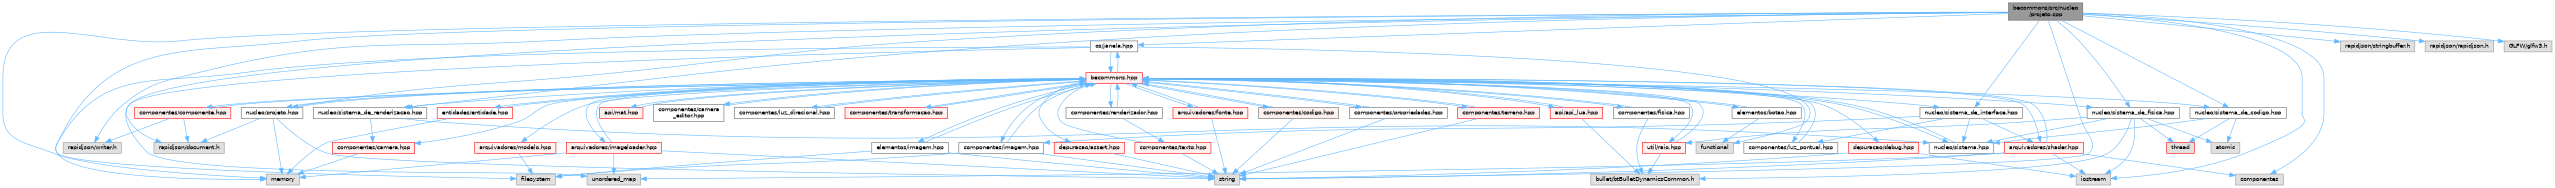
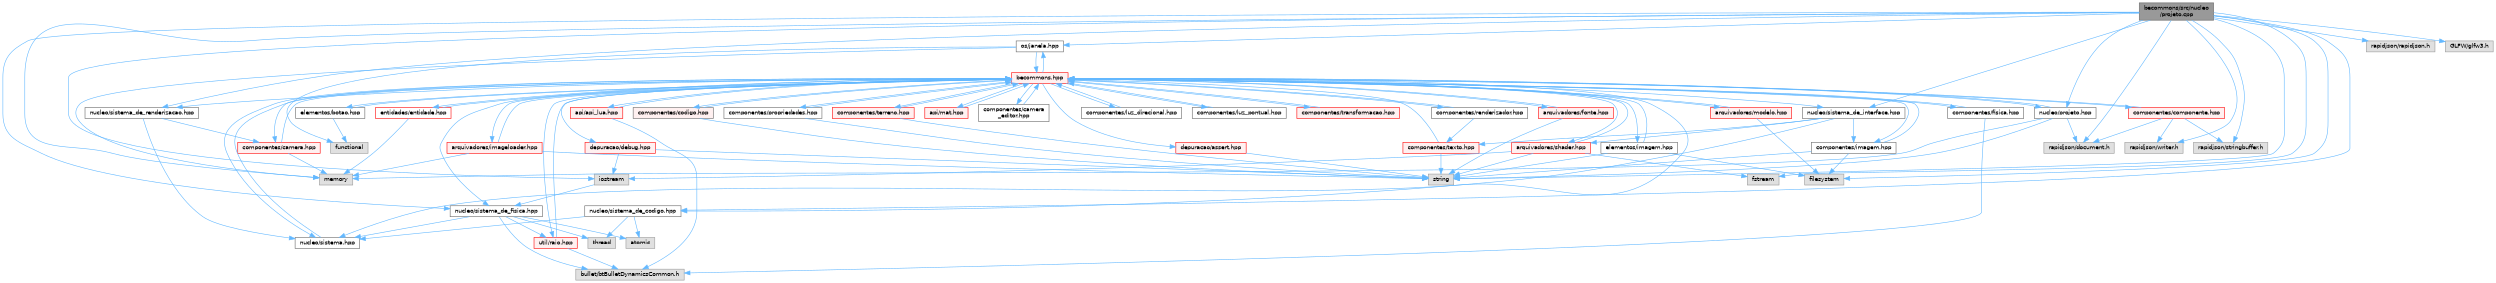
none -> (629, 83)
none -> (1402, 84)
none -> (2201, 129)
(1863, 134) -> (1628, 135)
(2180, 148) -> (602, 243)
(2132, 149) -> (574, 190)
(614, 180) -> none
(2259, 180) -> (1763, 180)
